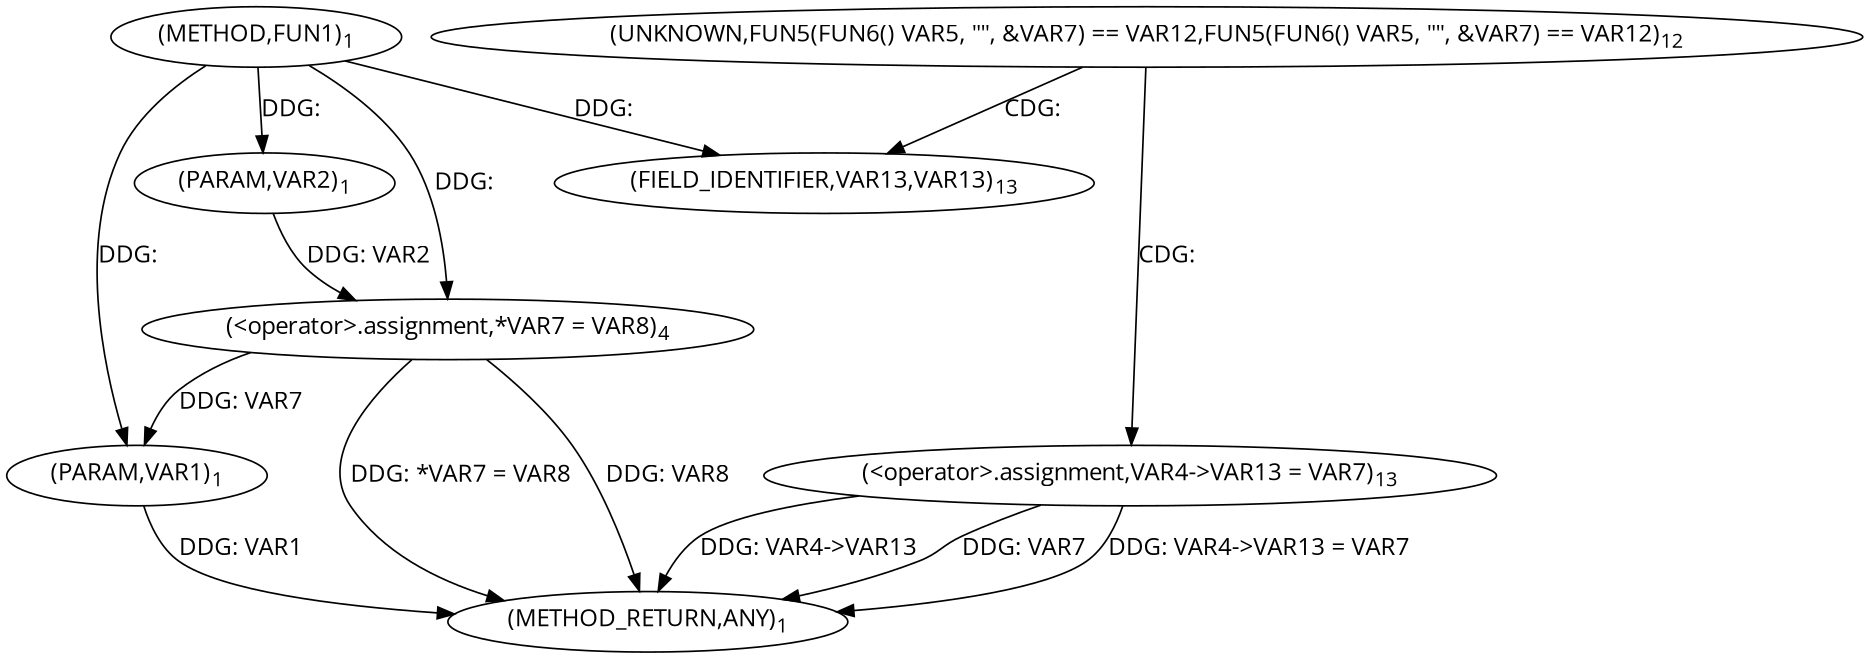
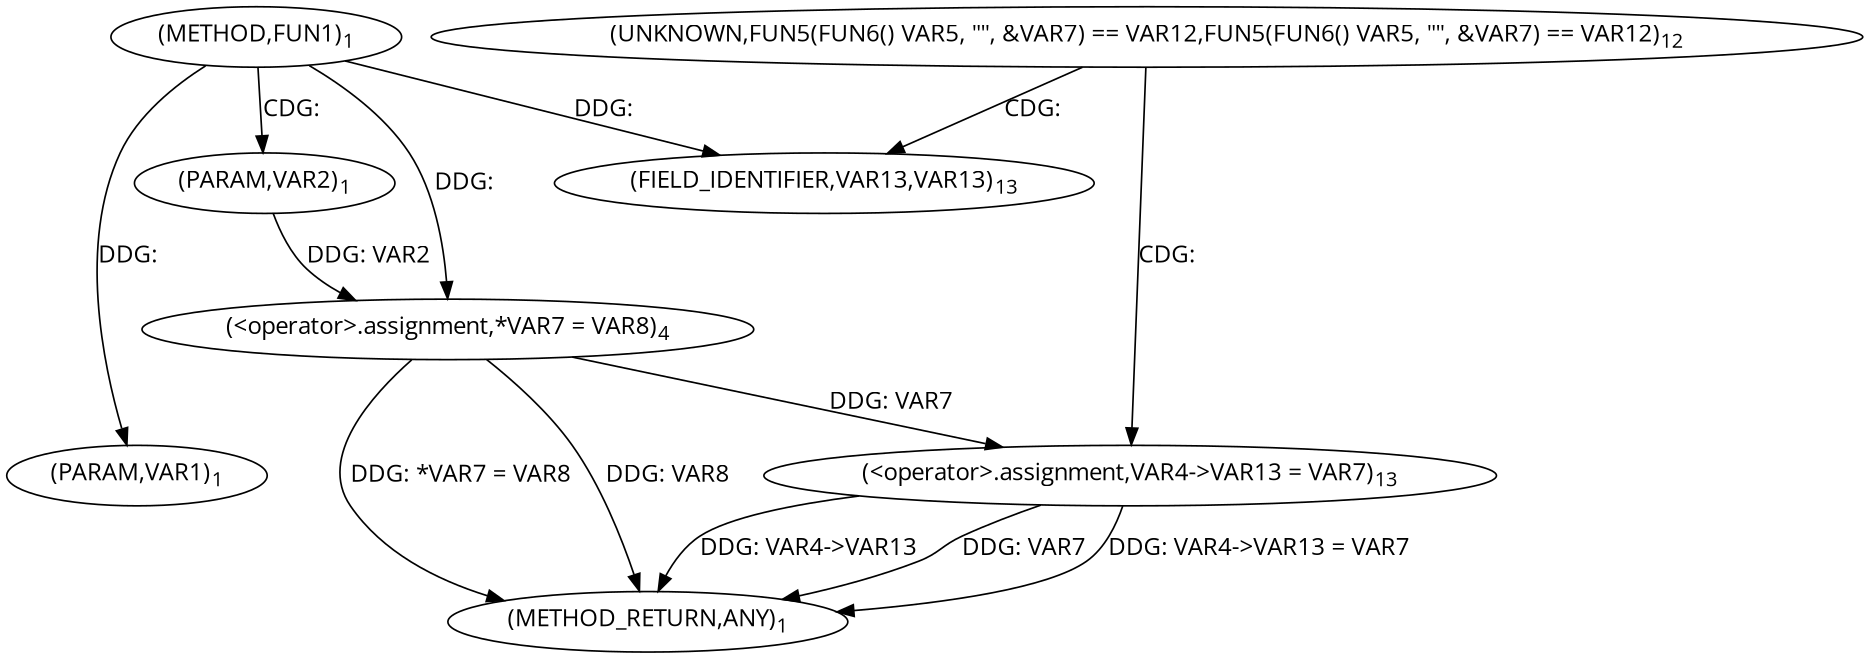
(295, 110) -> (295, 110)
(192, 381) -> (779, 400)
(272, 593) -> none
